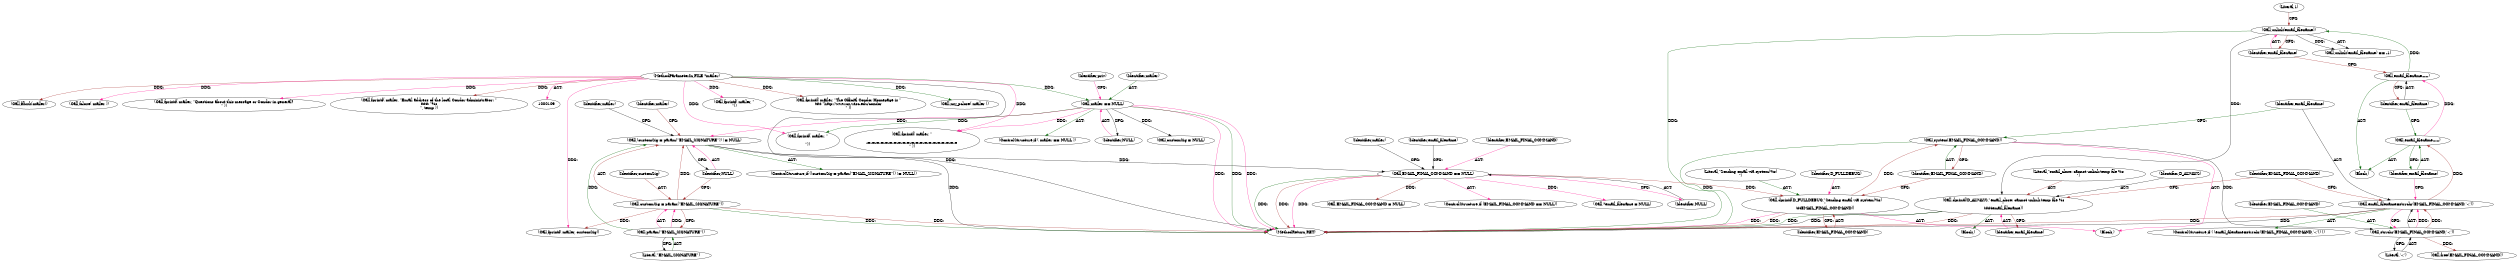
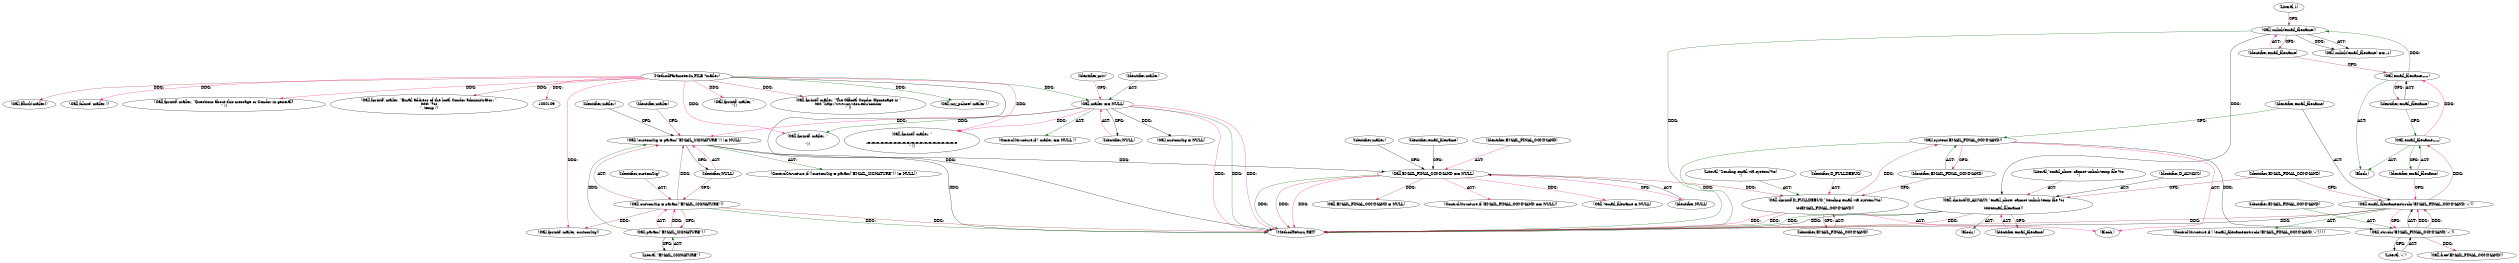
(559, 88) -> (558, 88)
